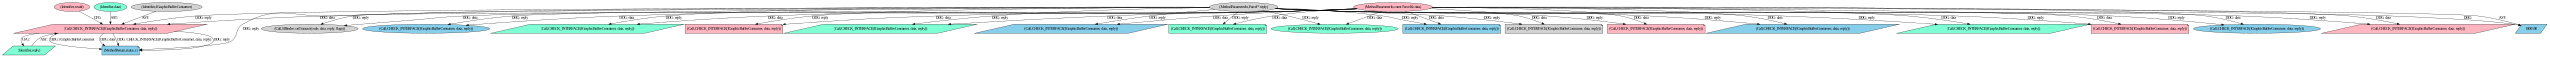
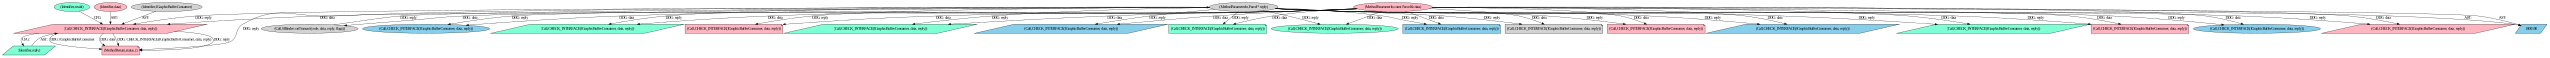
(72, 7) -> (72, 7)
(110, 7) -> (110, 7)
(766, 9) -> (770, 10)
(2468, 18) -> (2468, 18)
(121, 50) -> (121, 50)
